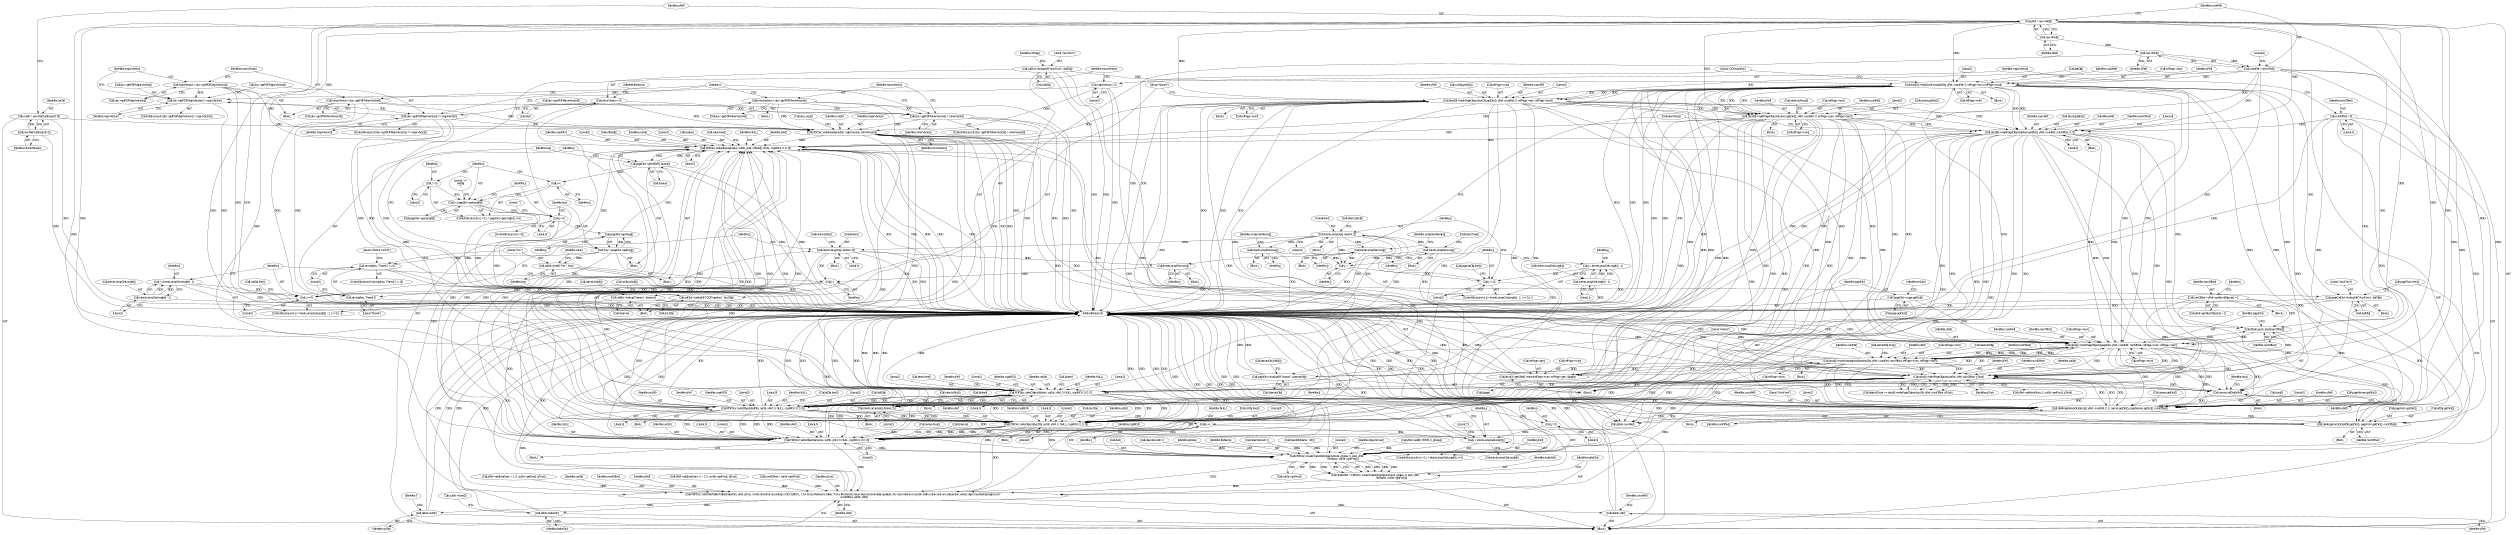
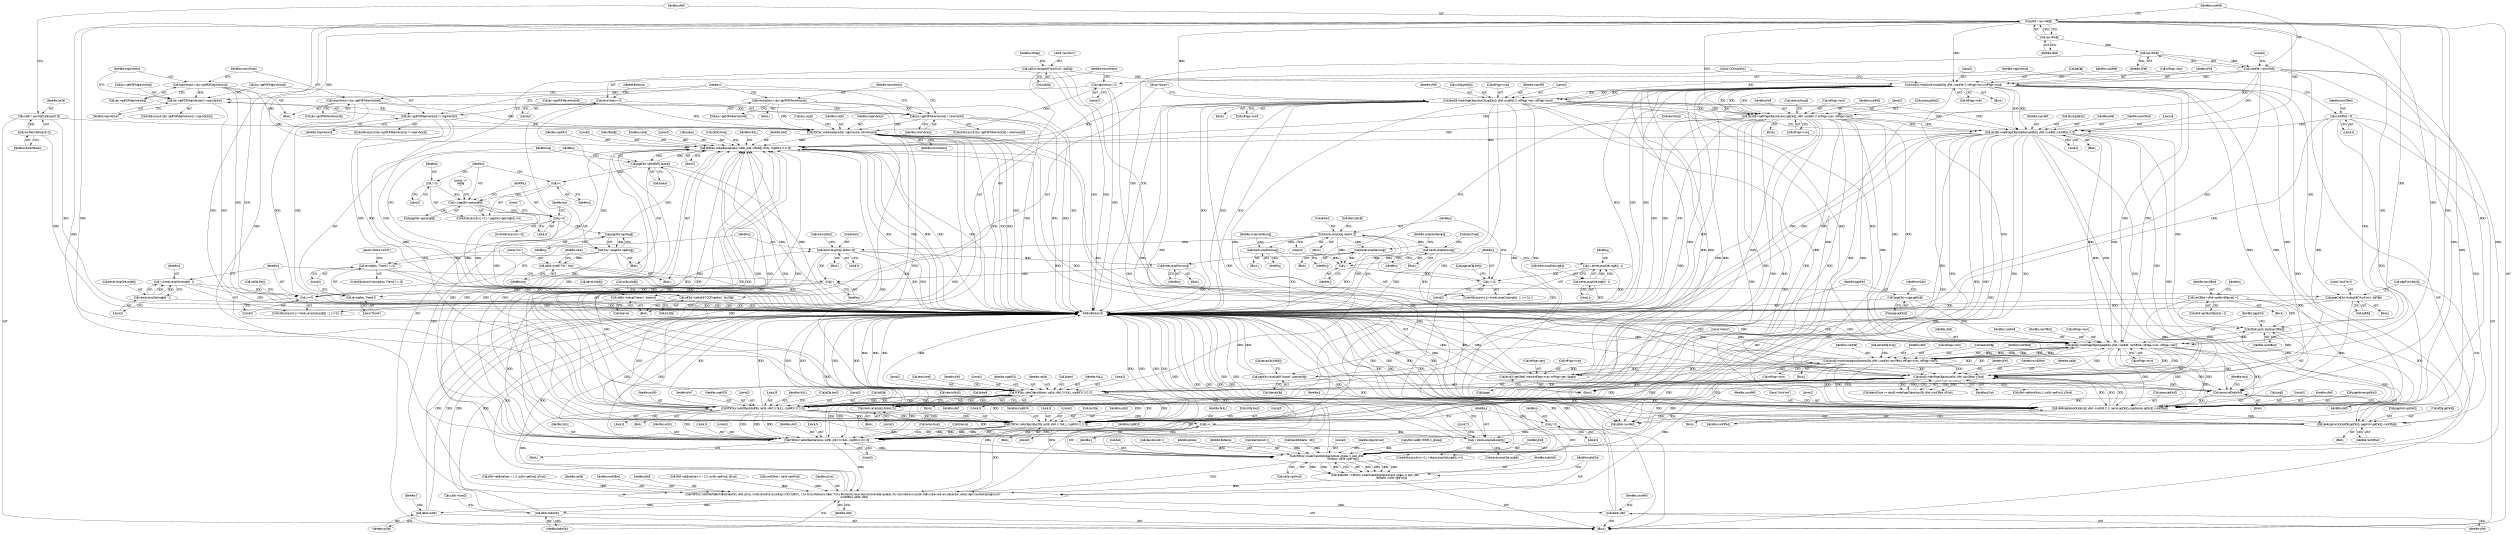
(37, 124) -> none
(716, 132) -> (716, 132)
(2407, 282) -> (2407, 282)
